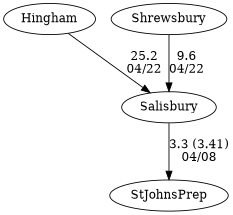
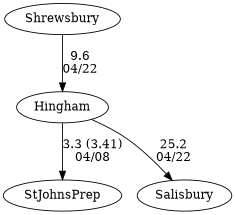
(169, 59) -> (63, 59)
(169, 147) -> (63, 147)
